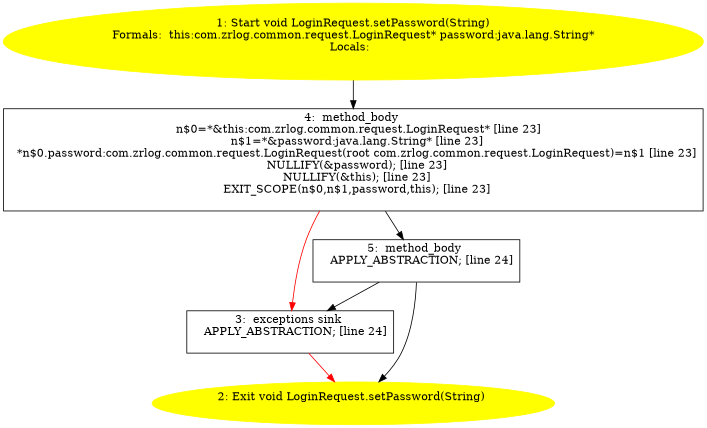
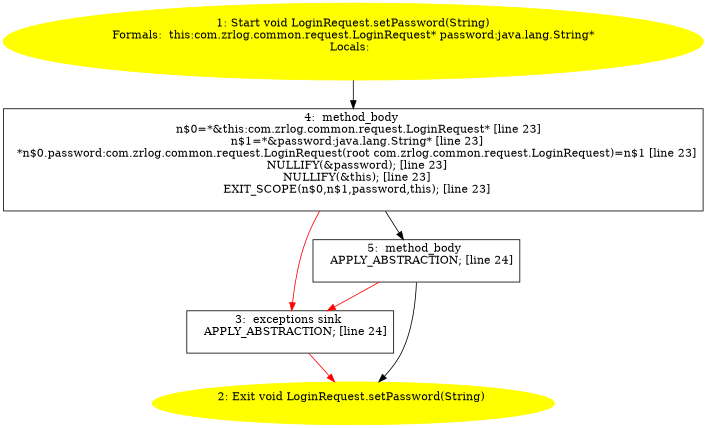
(357, 294) -> (357, 294)
